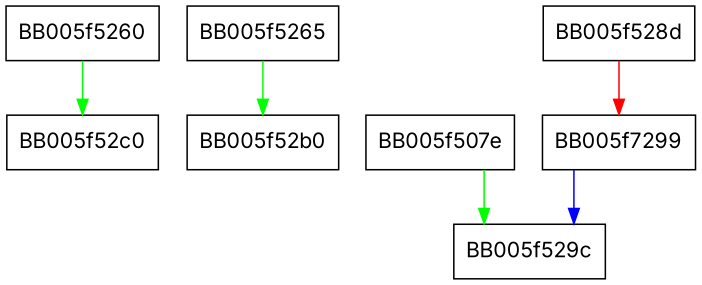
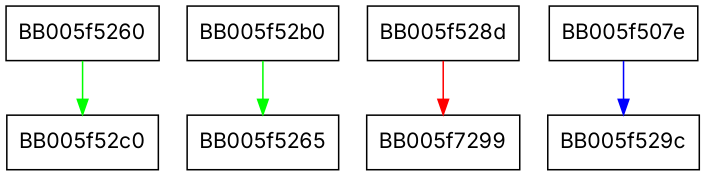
(263, 80) -> (263, 80)
(484, 189) -> (624, 80)
(574, 189) -> none
